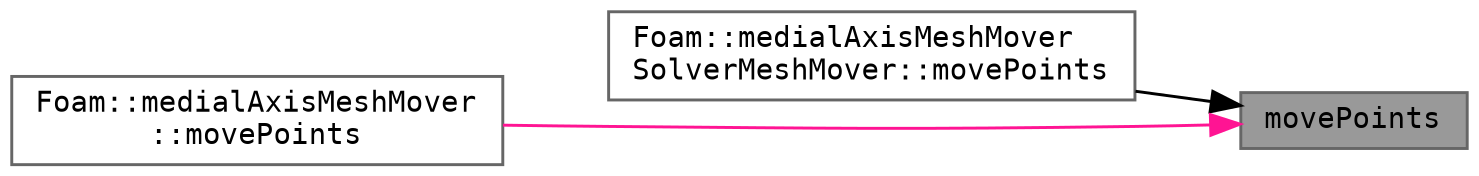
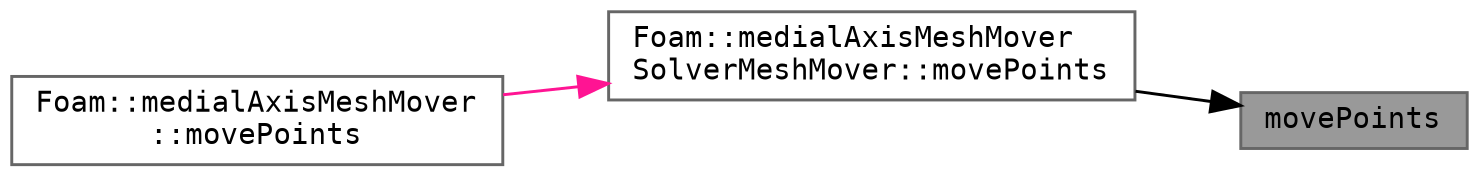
(856, 128) -> (541, 91)
